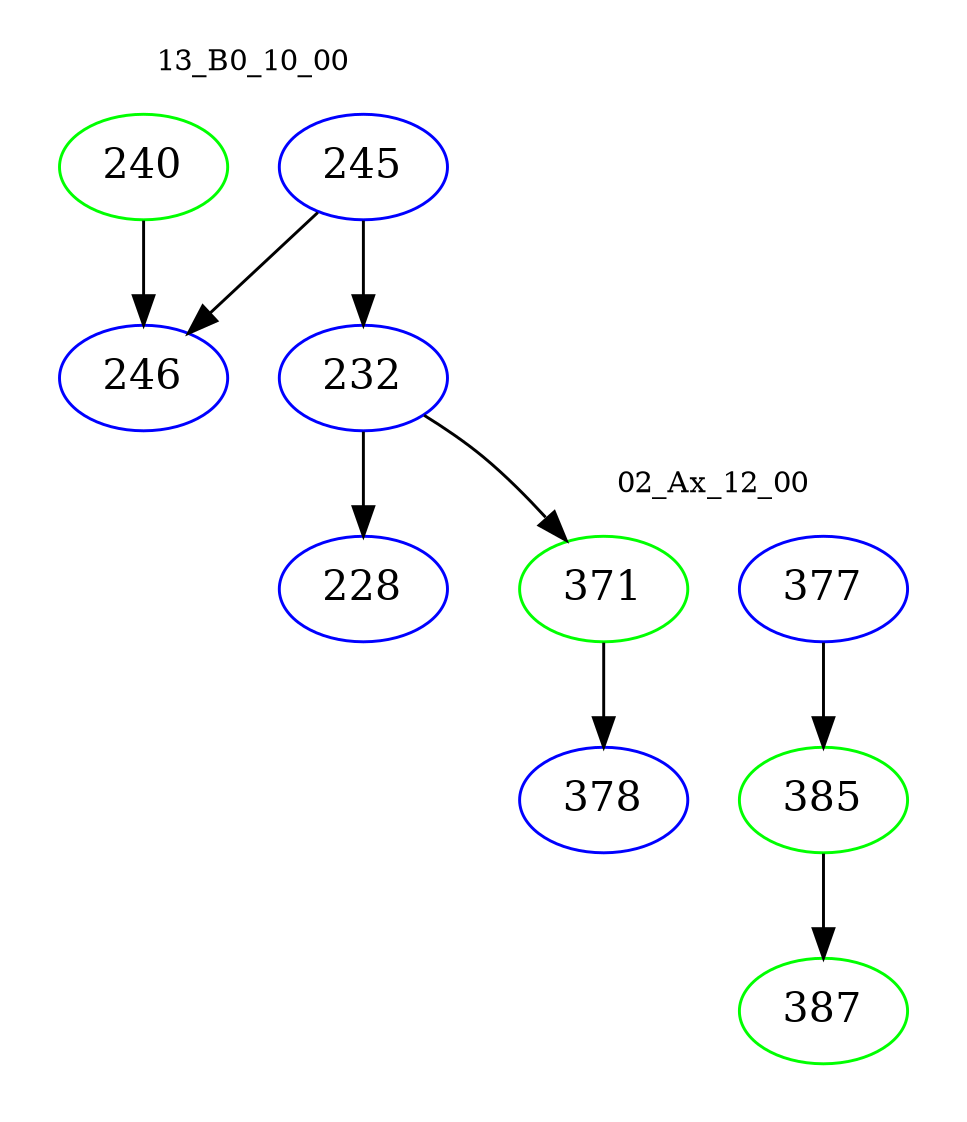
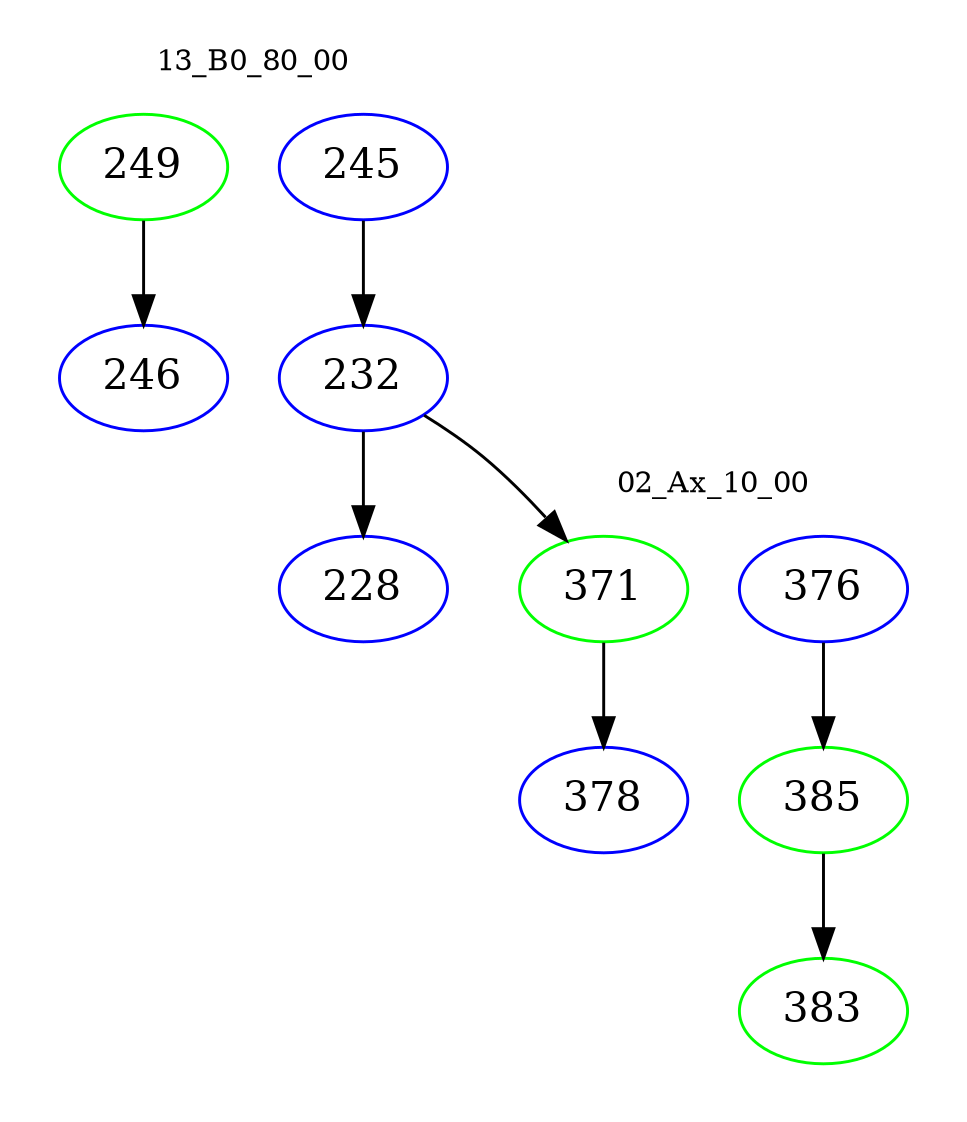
(253, 63) -> (253, 63)
(144, 167) -> (144, 167)
(264, 263) -> none
(714, 485) -> (714, 485)
(823, 589) -> (823, 589)
(823, 1011) -> (823, 1011)
